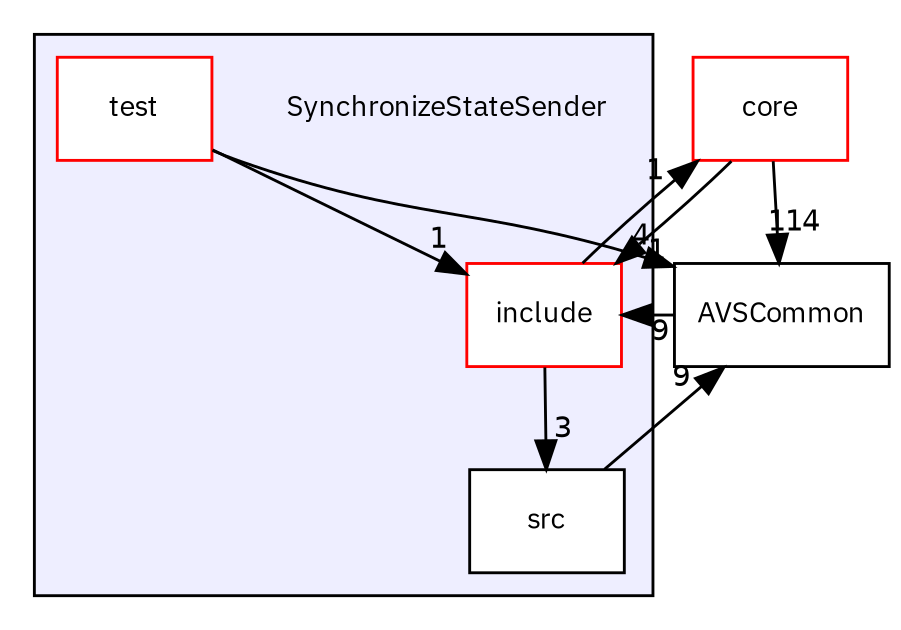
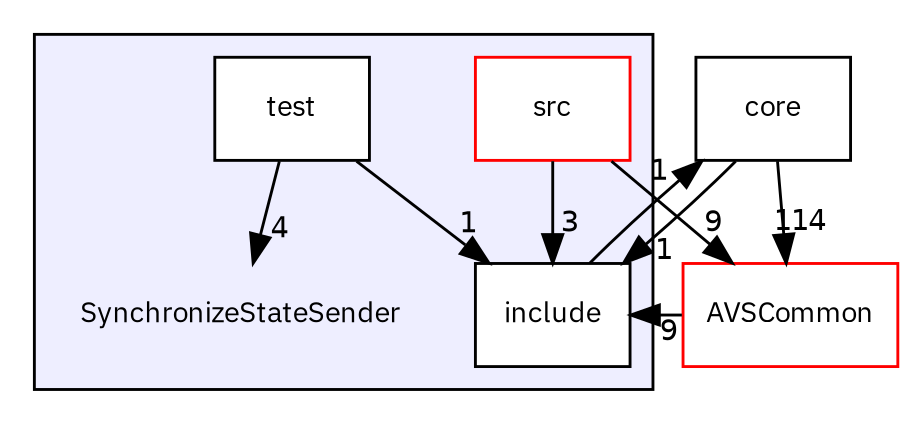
(135, 109) -> (292, 109)
(770, 109) -> (773, 109)
(428, 210) -> (270, 198)
(544, 315) -> (553, 315)
(782, 315) -> (790, 315)
(545, 404) -> (553, 198)
(547, 521) -> (553, 109)
